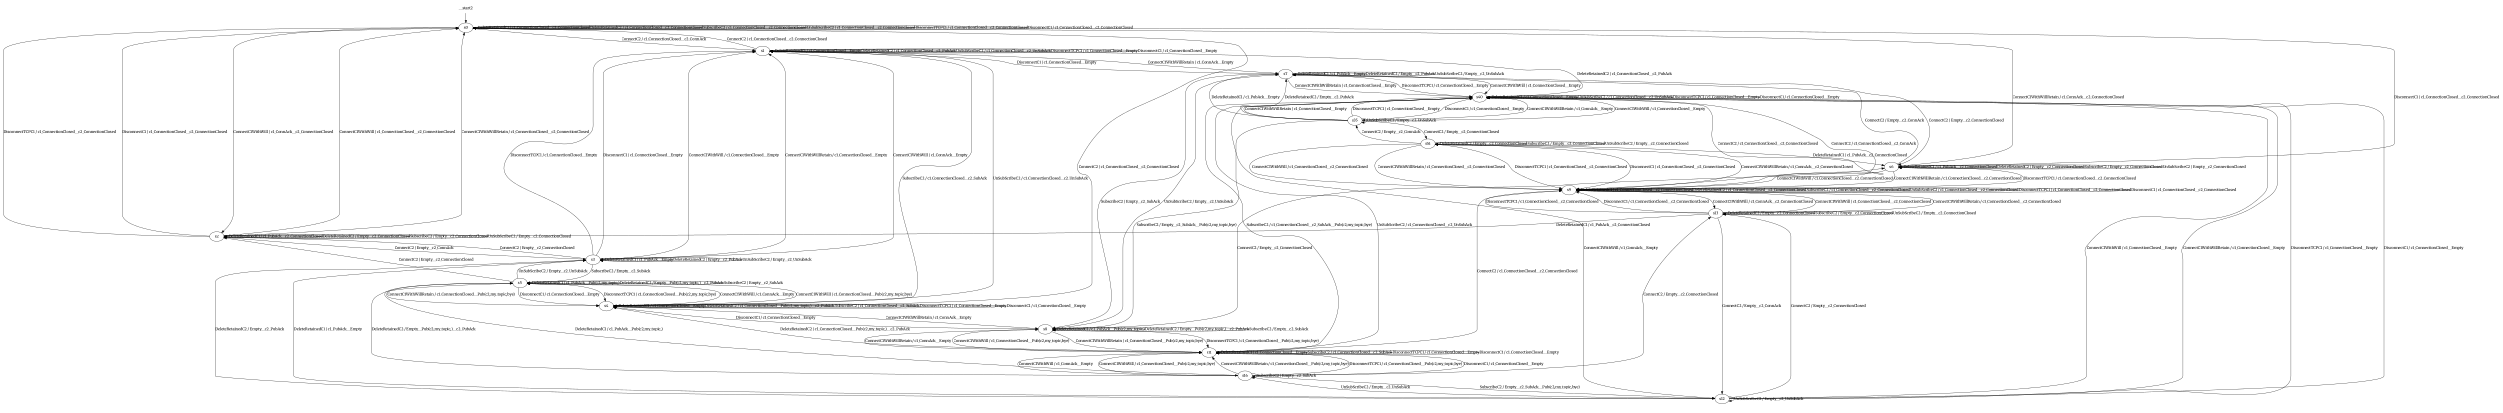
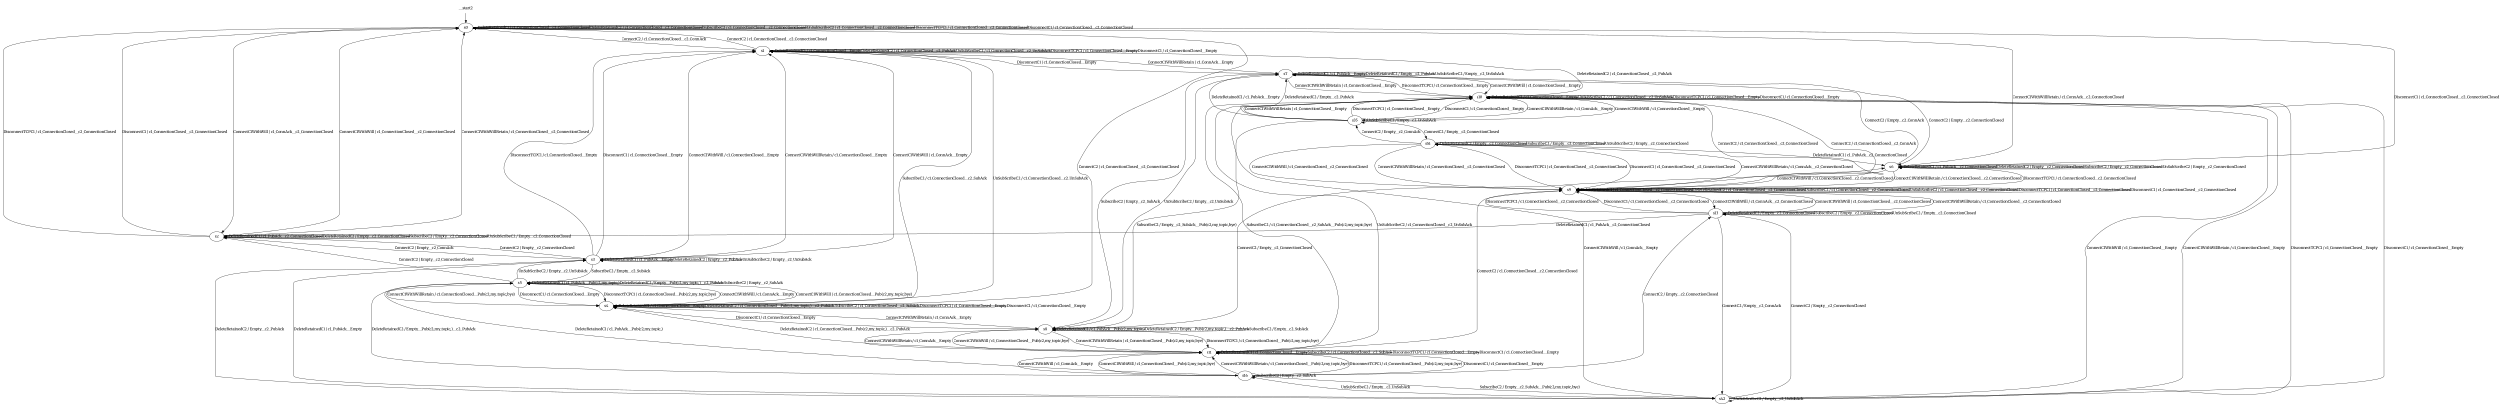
(1479, 97) -> (1479, 97)
(1722, 399) -> (1722, 399)
